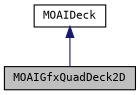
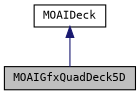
(70, 78) -> (70, 78)
